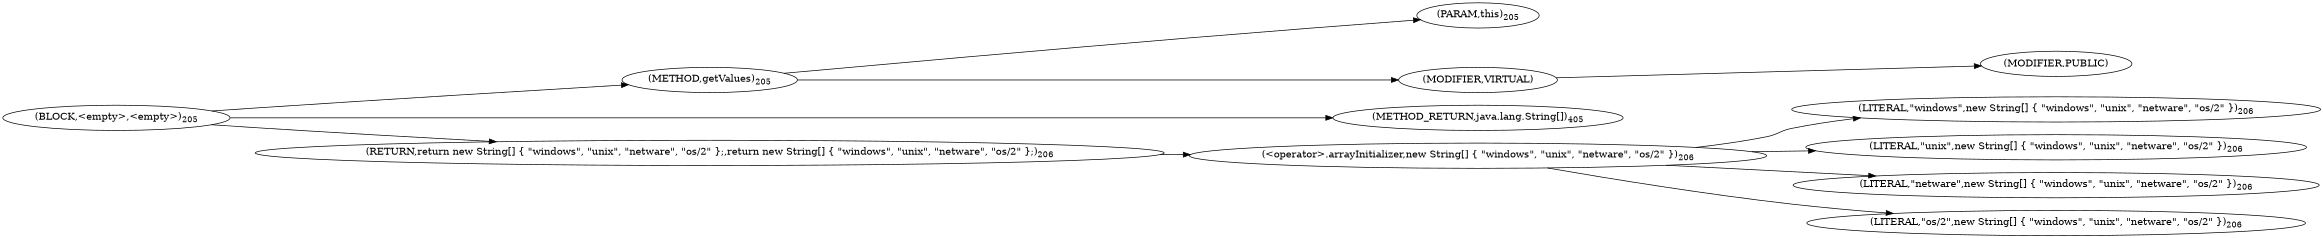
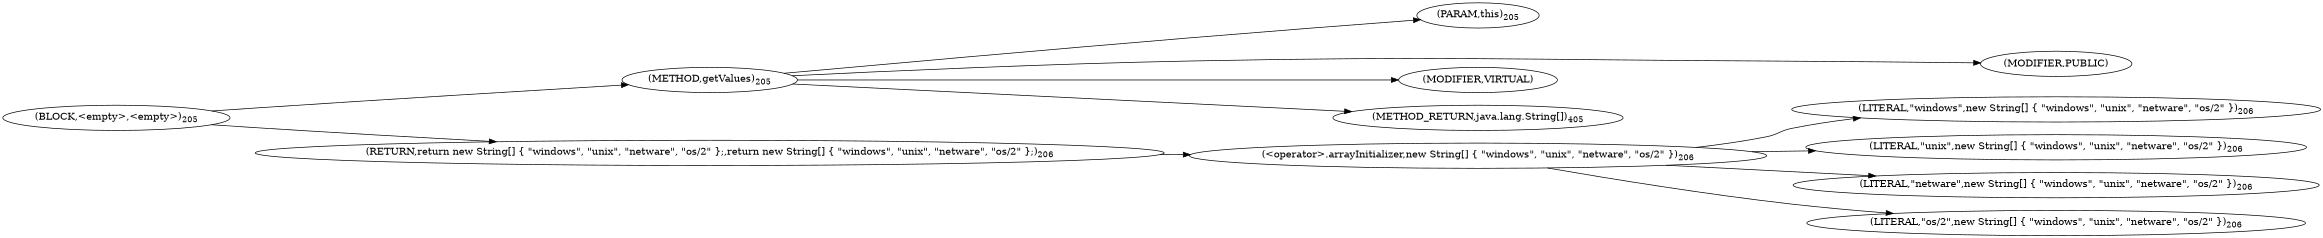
(1765, 72) -> (1383, 59)
(778, 118) -> (1069, 98)
